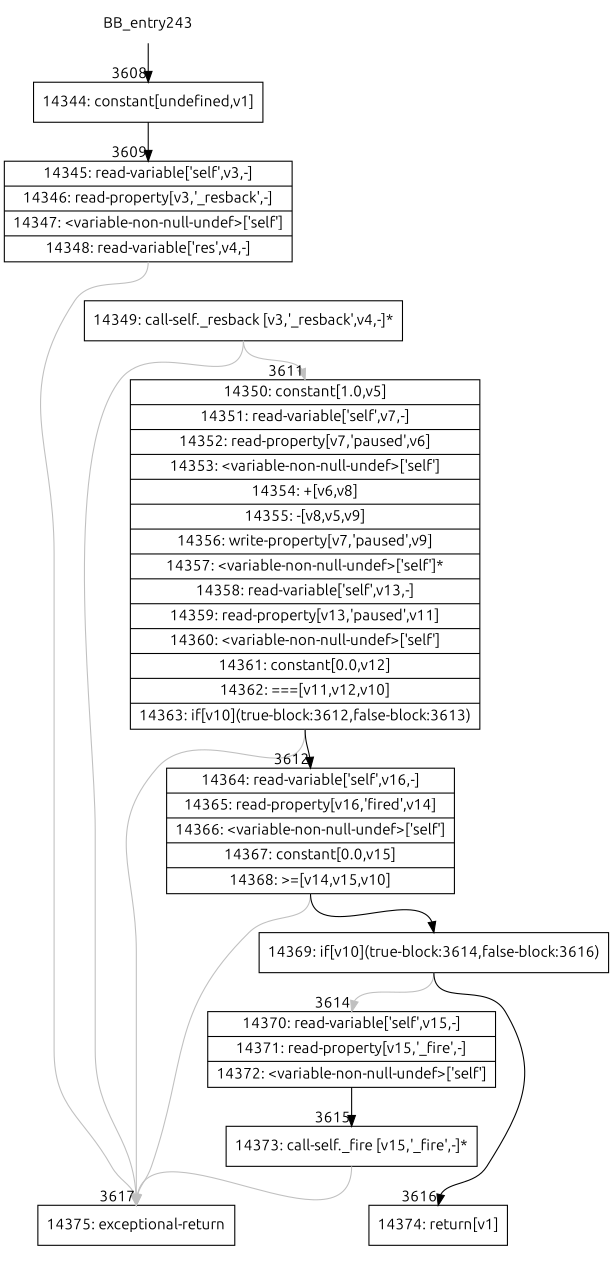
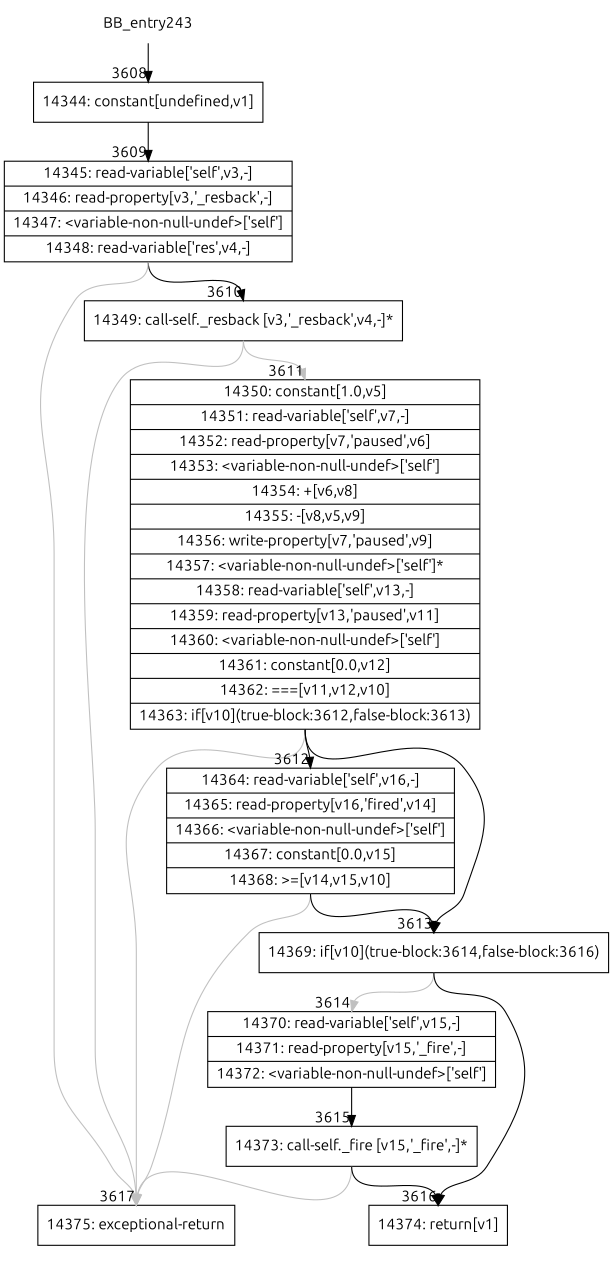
none -> (190, 282)
none -> (460, 765)
none -> (389, 1186)
